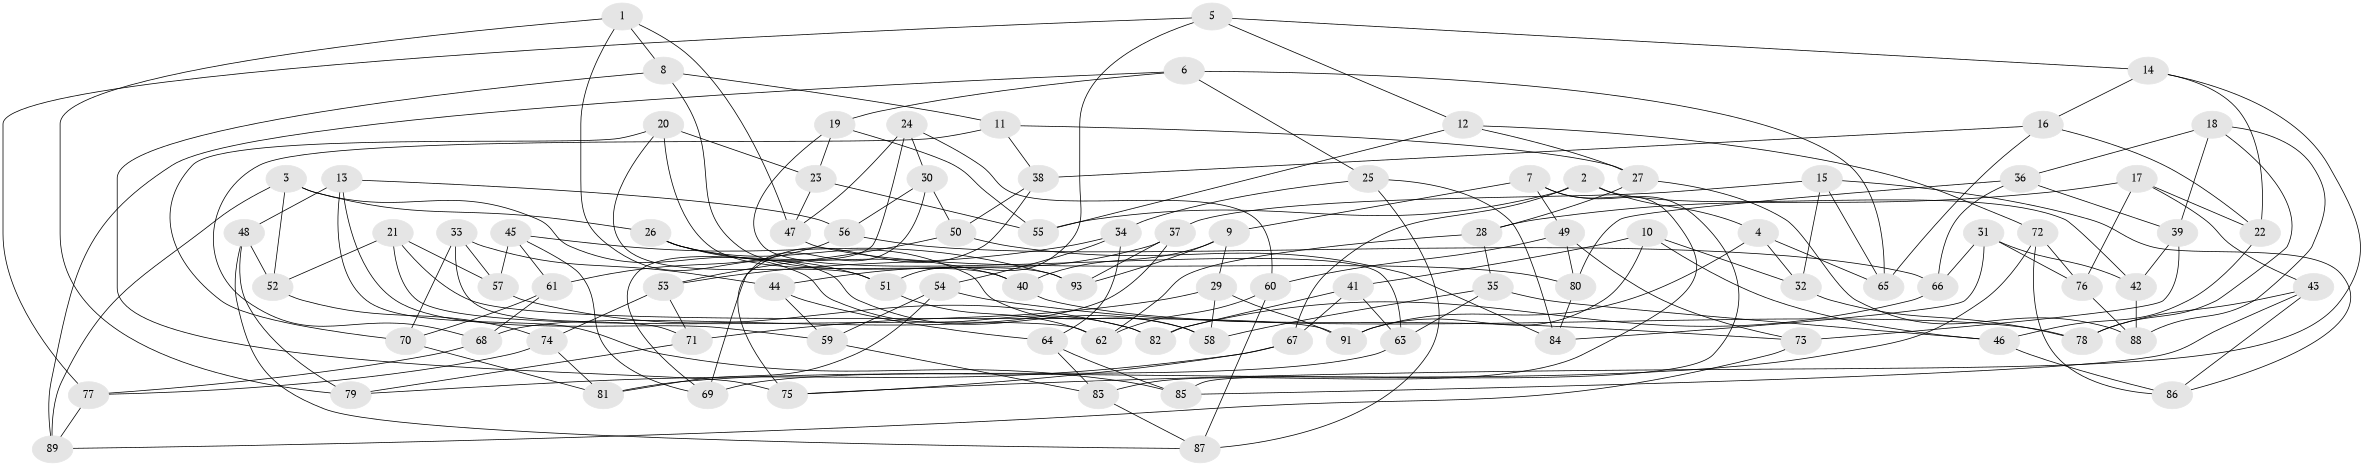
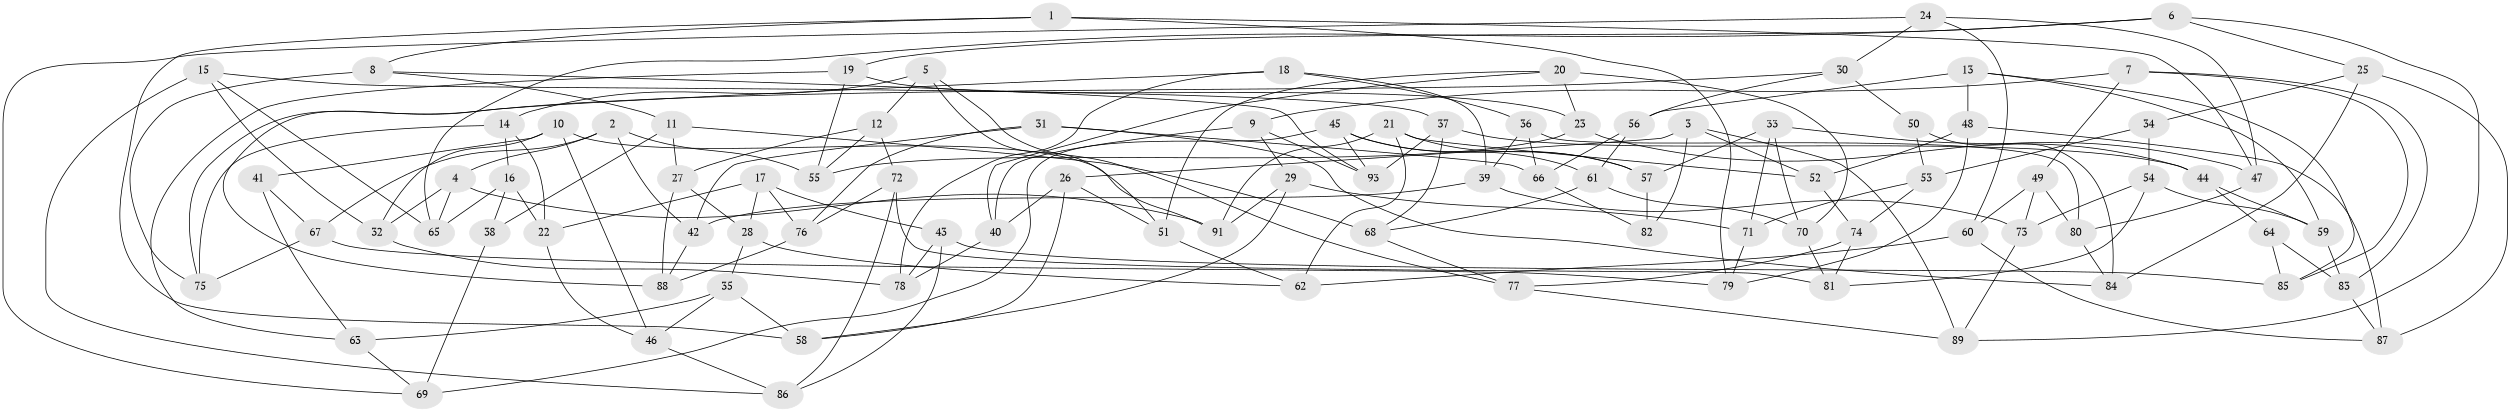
(996, 207) -> none
(1109, 291) -> none
(1273, 306) -> none
